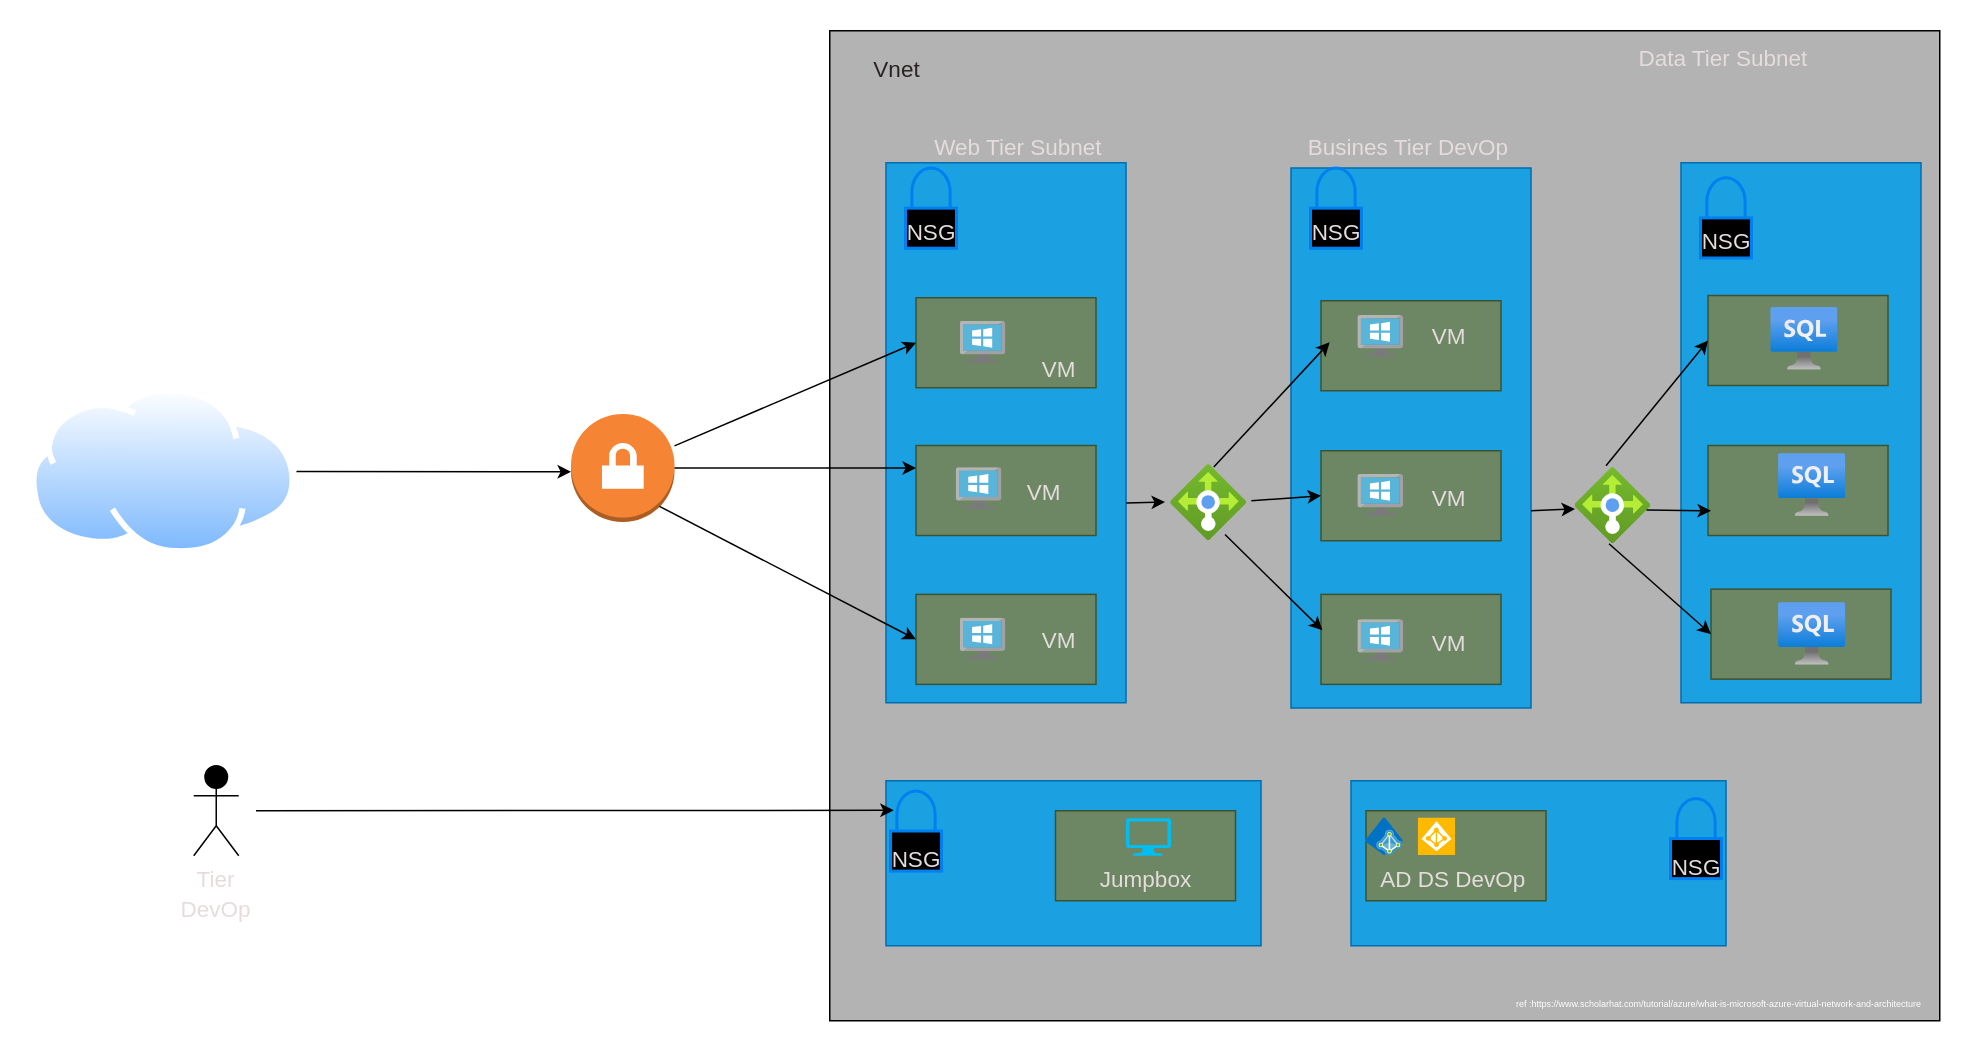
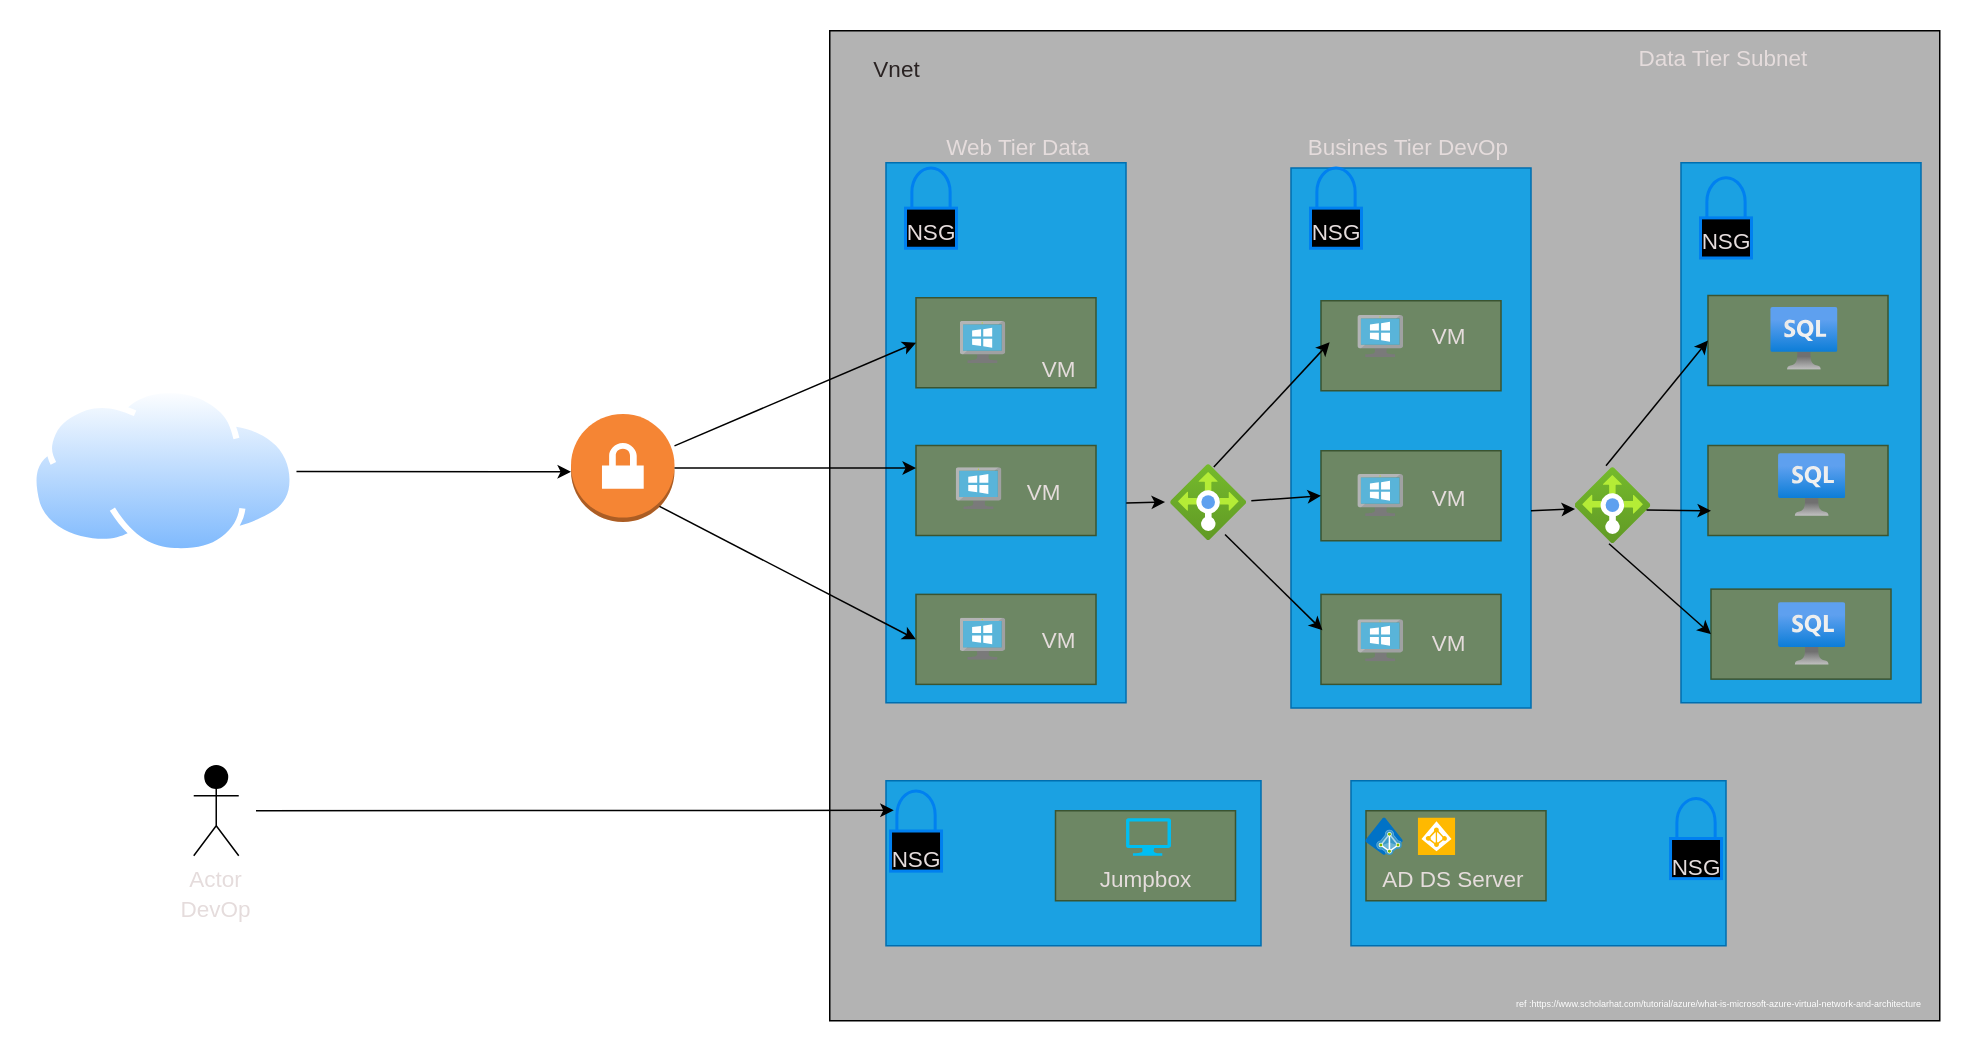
(1022, 146) -> (1022, 146)
(1457, 878) -> (1457, 878)
(216, 880) -> (216, 880)
